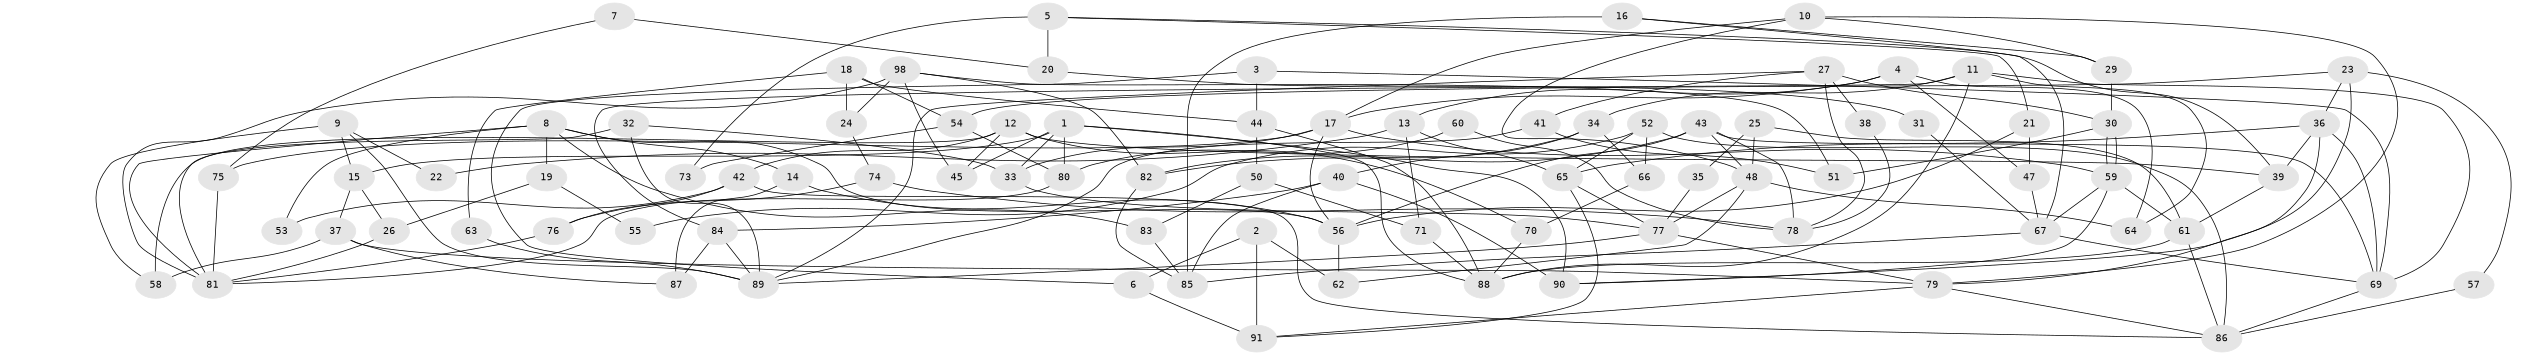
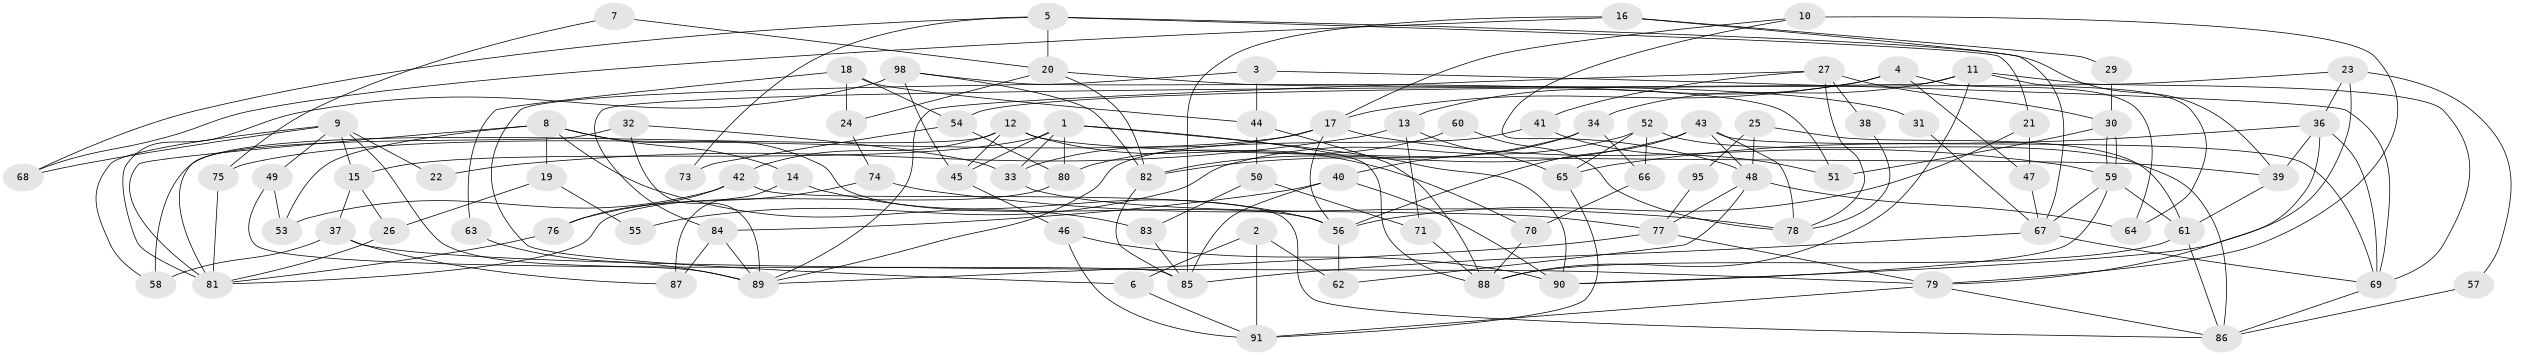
(1962, 33) -> none
(871, 99) -> (939, 99)
none -> (1113, 105)
none -> (23, 178)
none -> (272, 178)
(1698, 178) -> (1698, 178)
(1611, 204) -> none
none -> (1064, 231)
